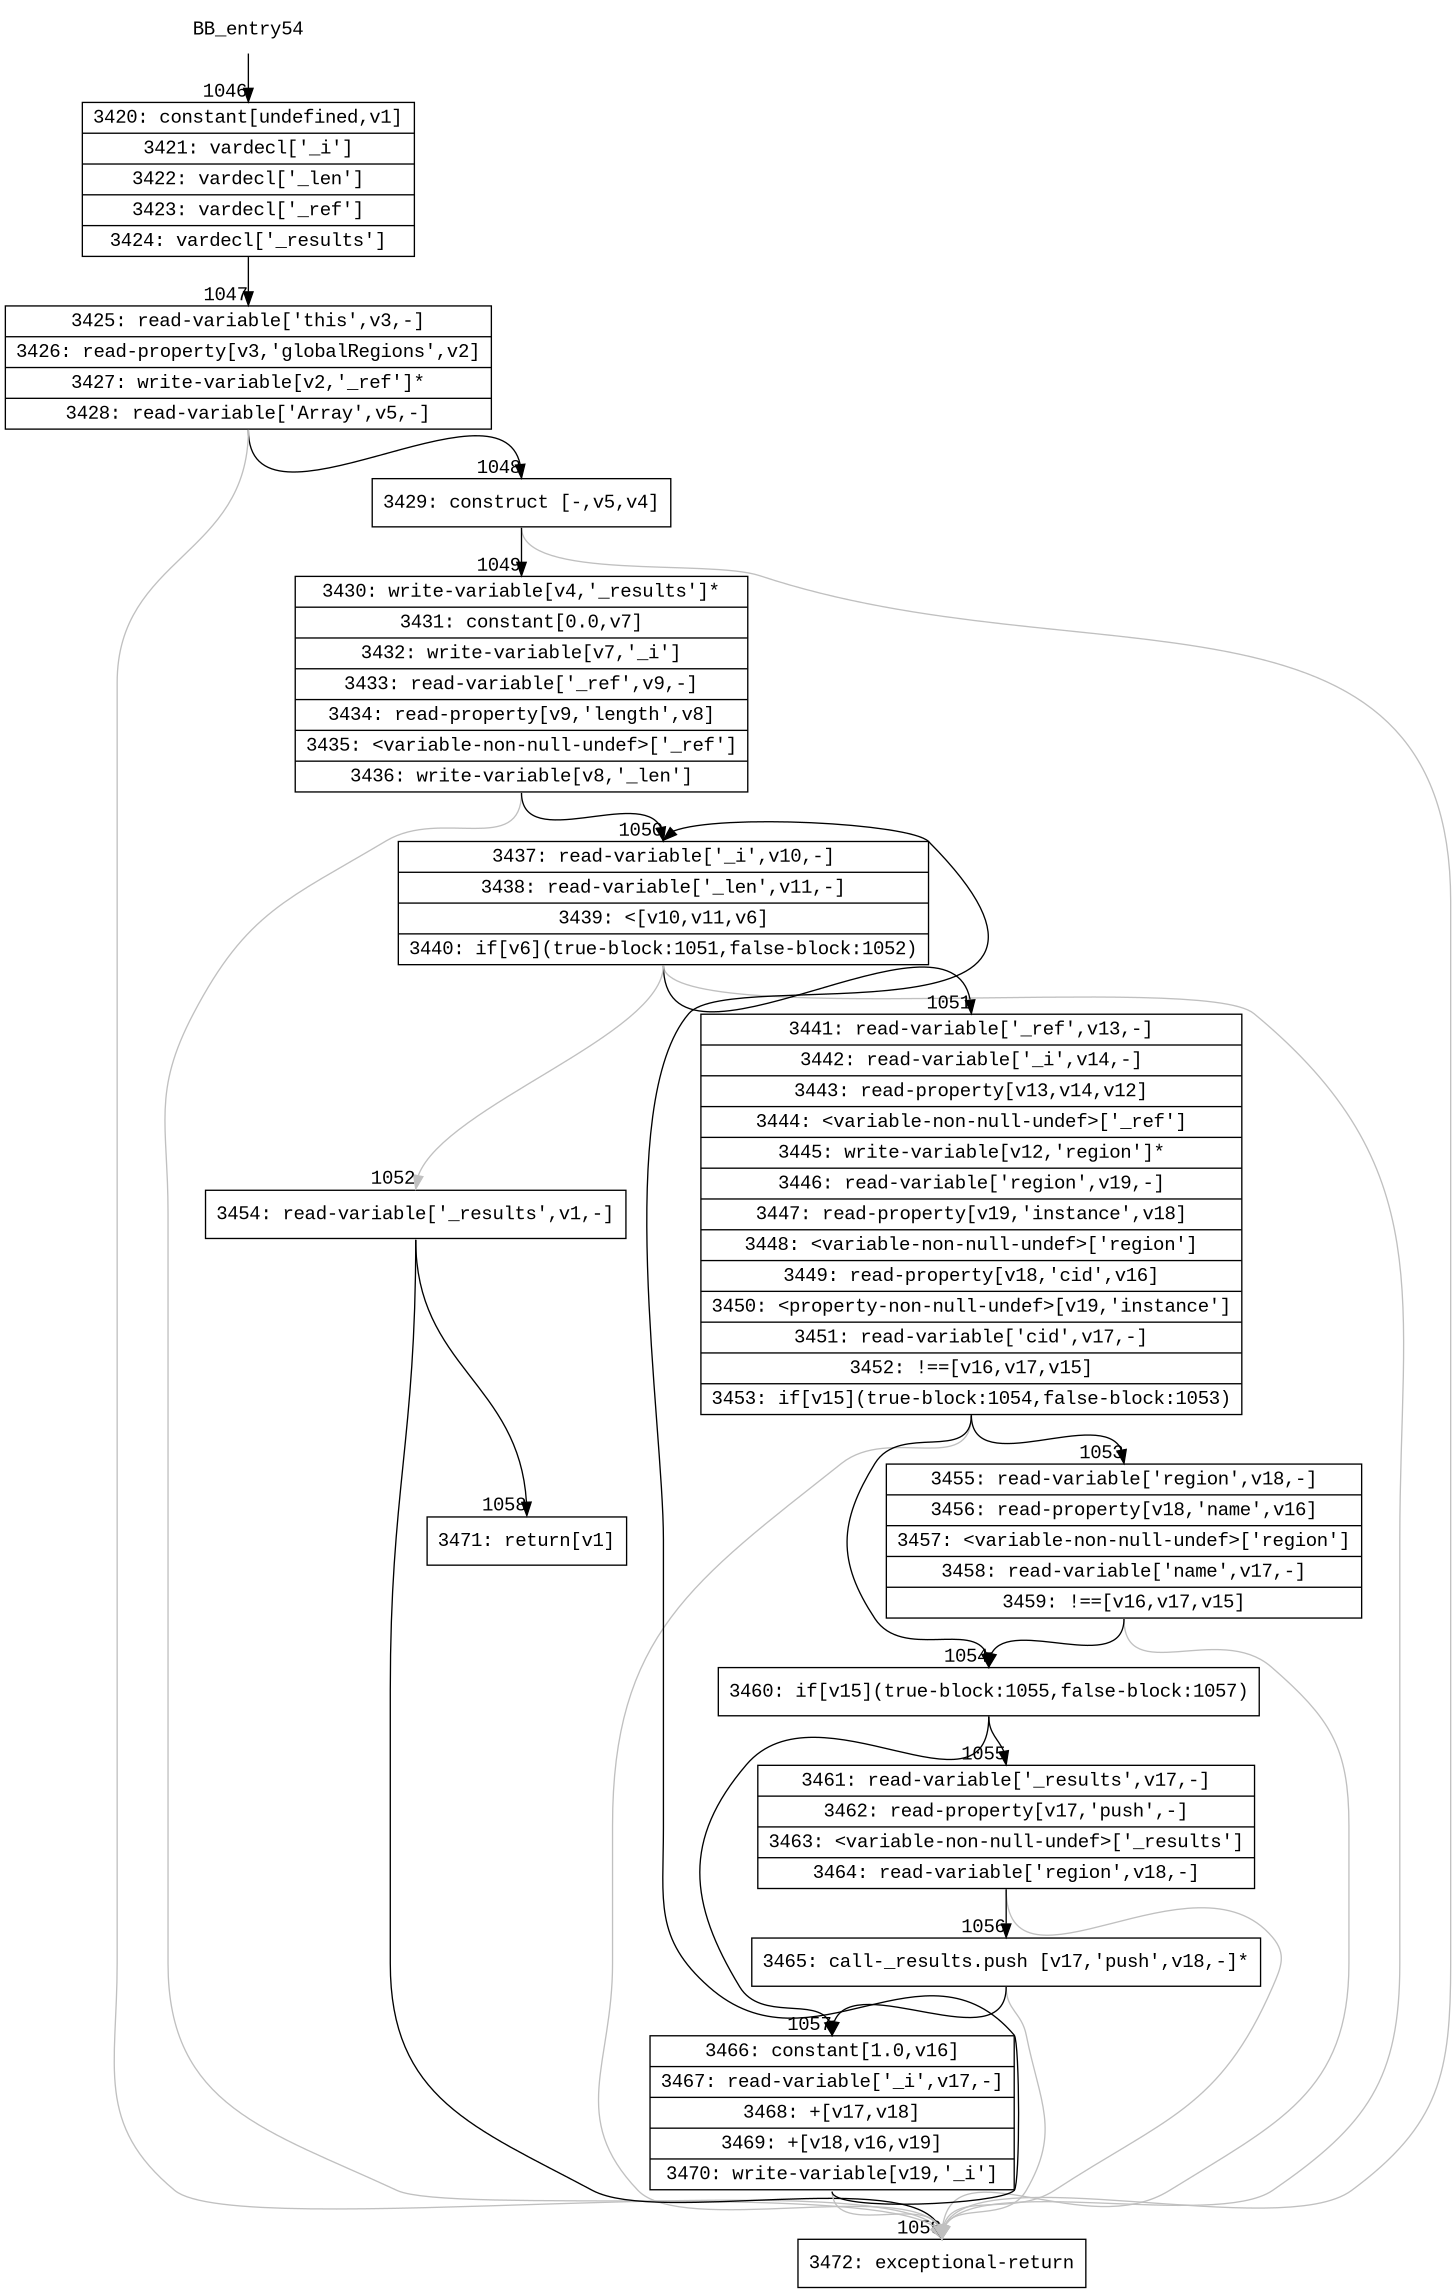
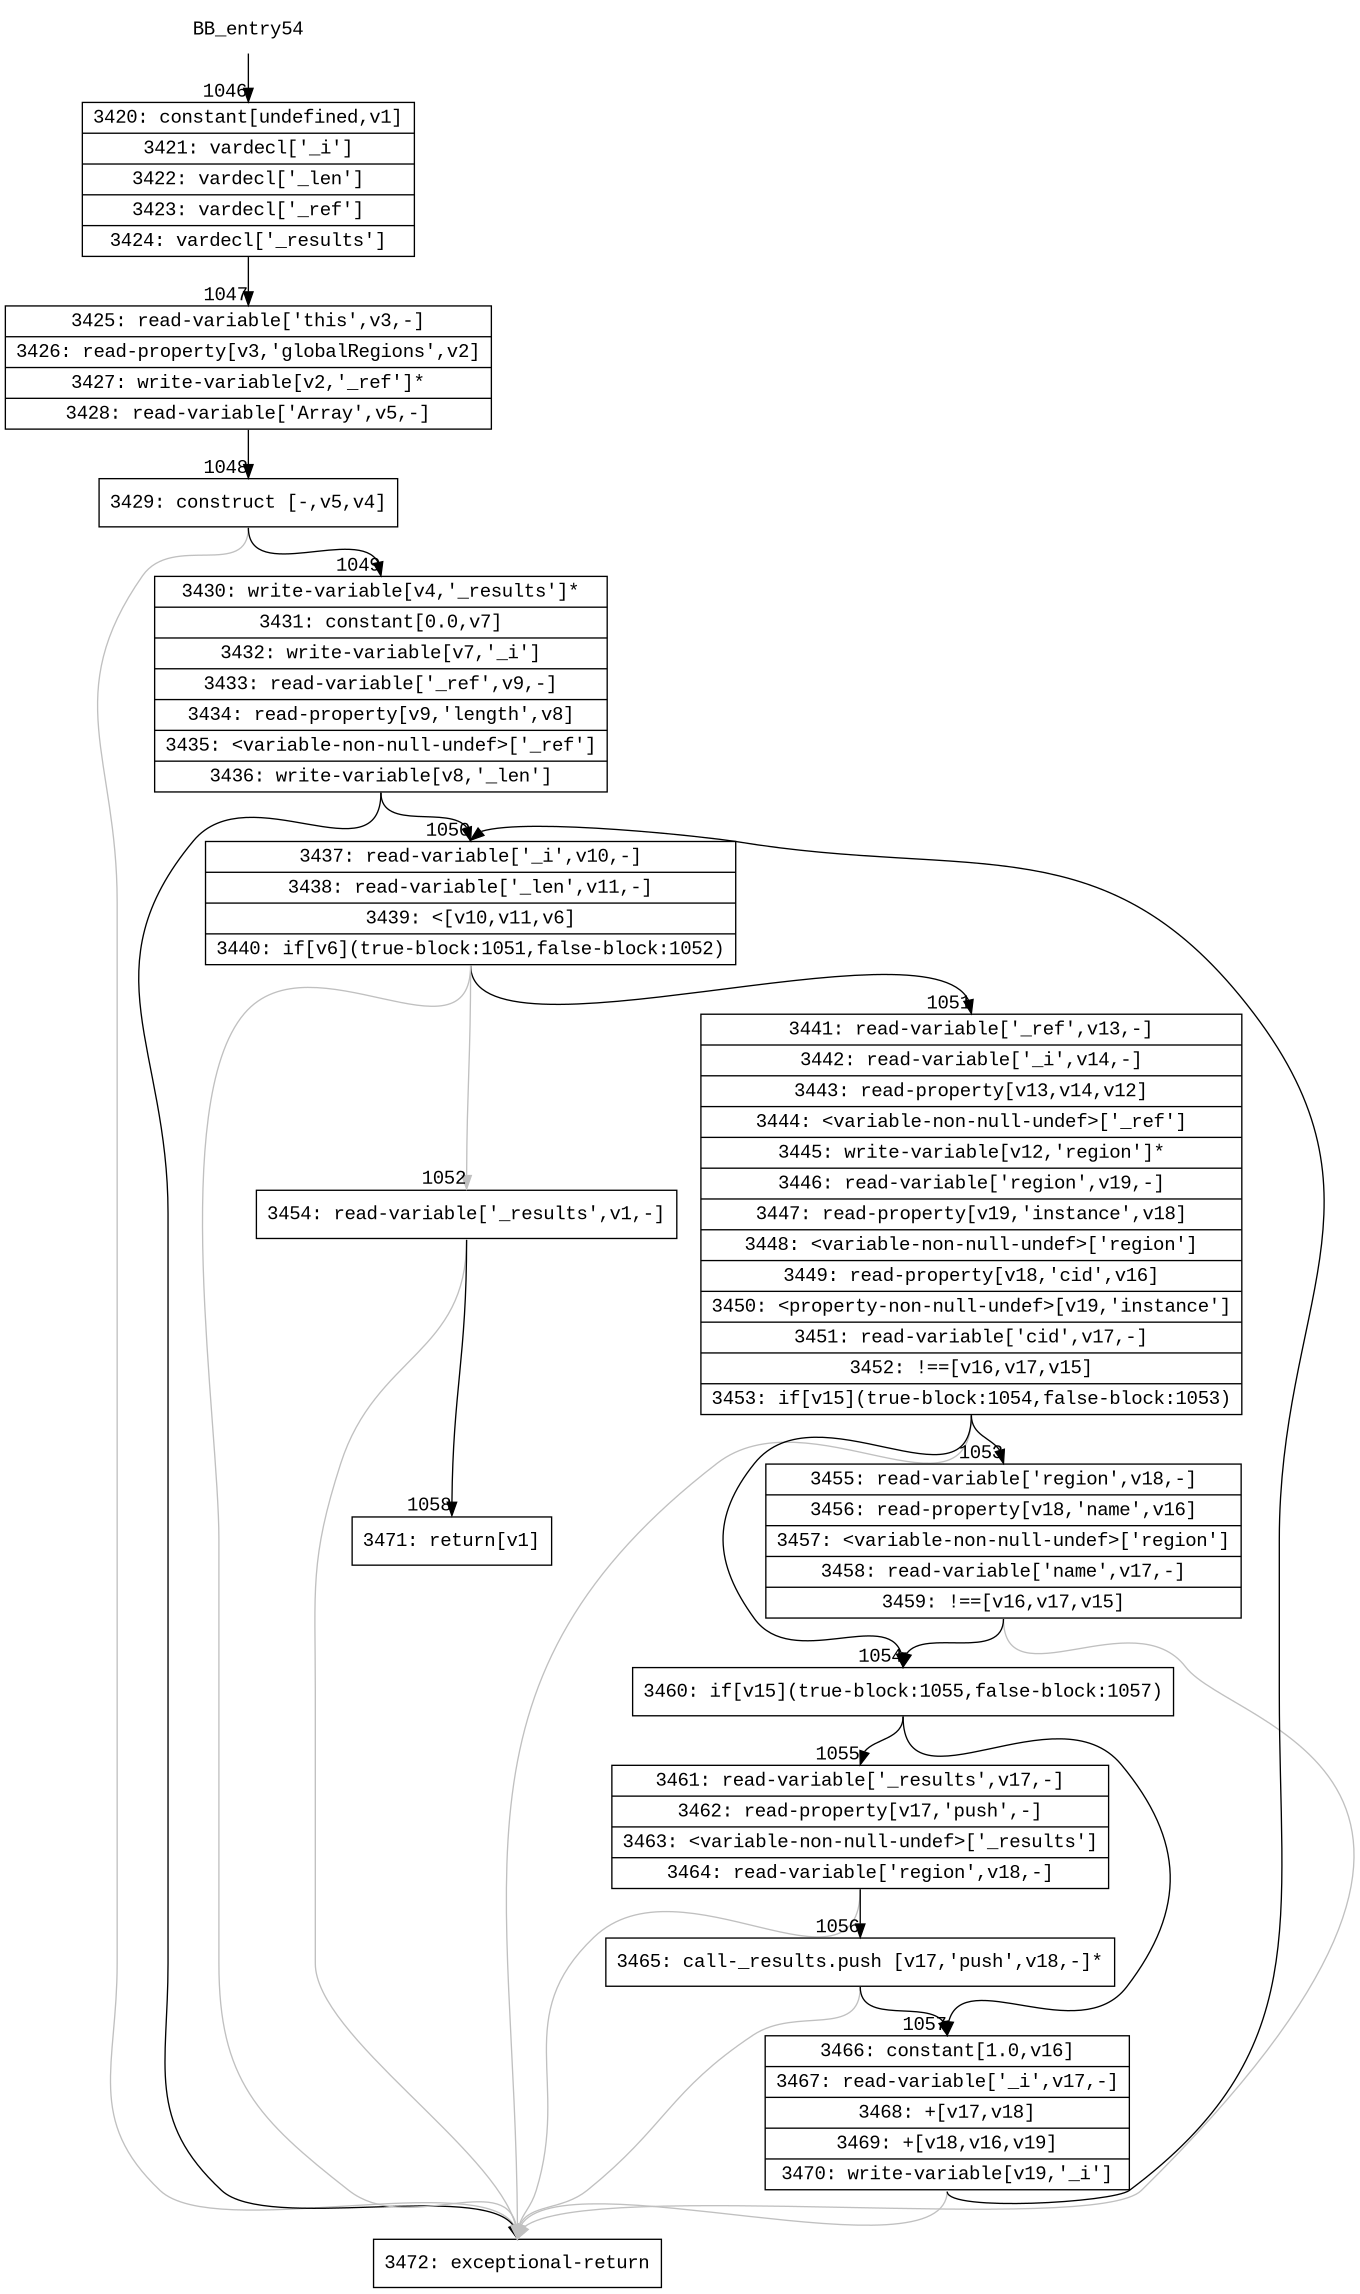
(117, 1682) -> none
(168, 1719) -> (168, 1557)
(390, 1941) -> (315, 1747)
